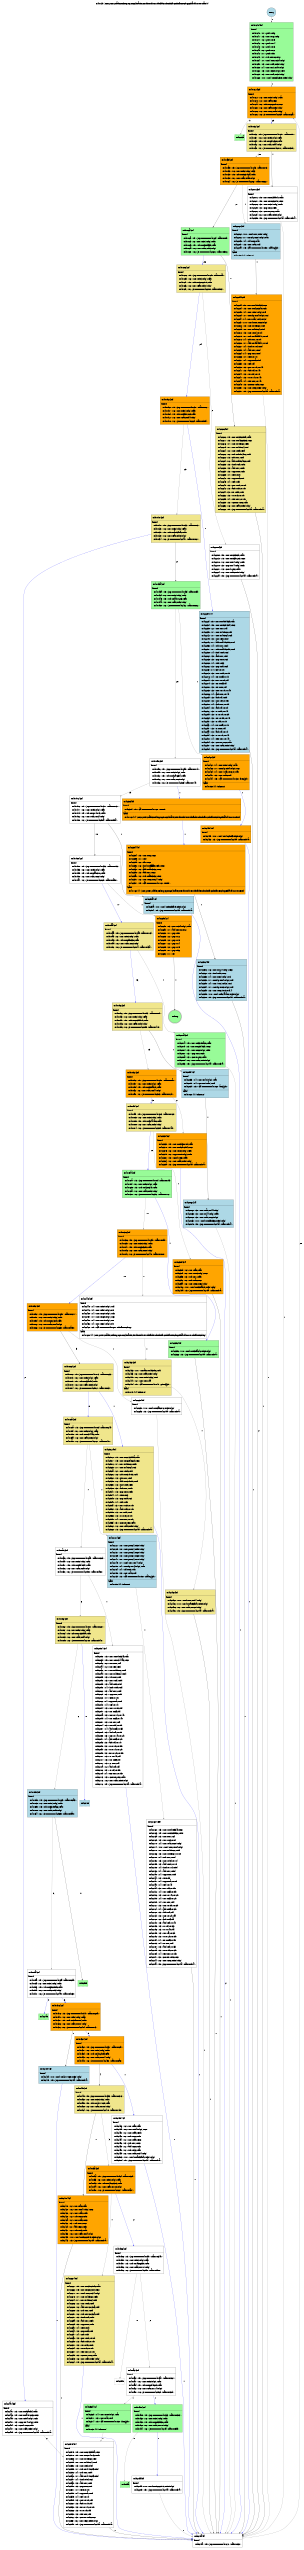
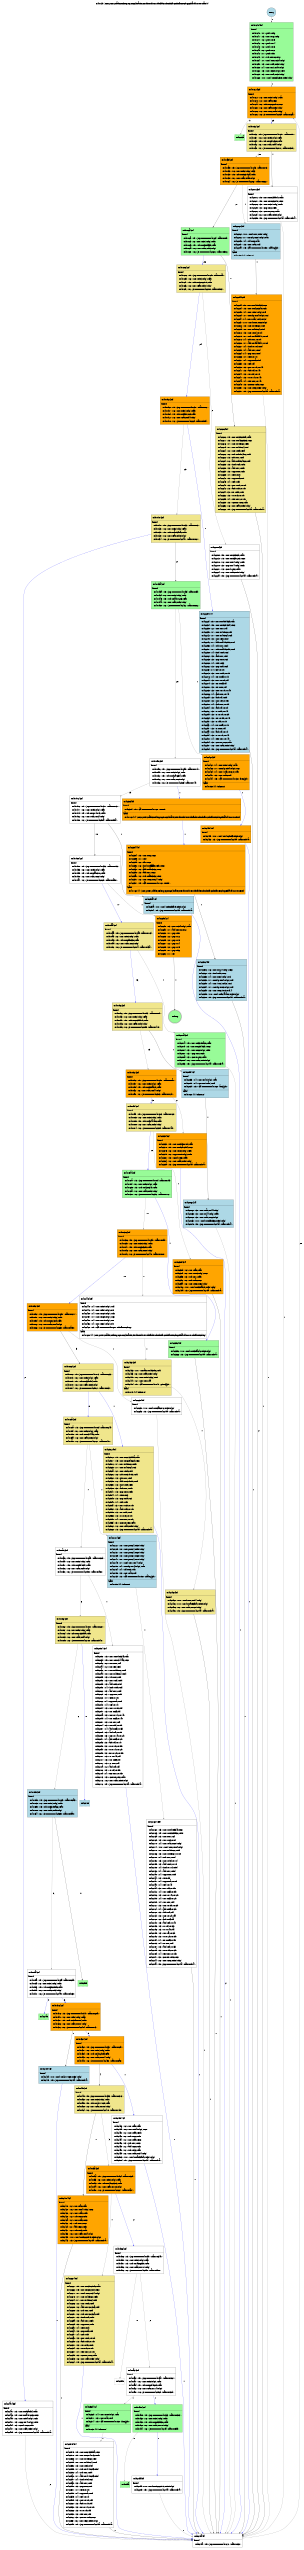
(53, 2446) -> (71, 2535)
